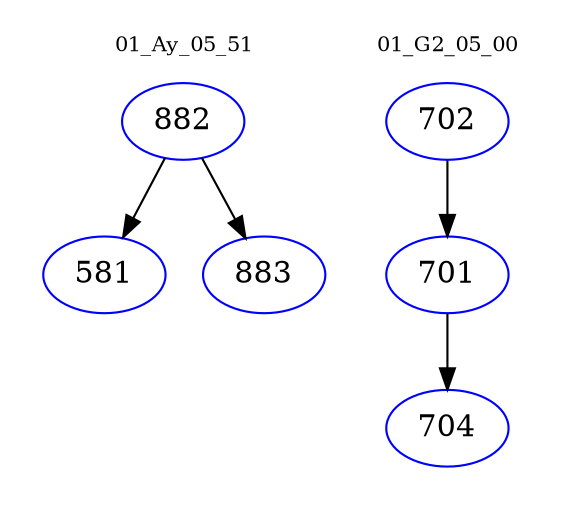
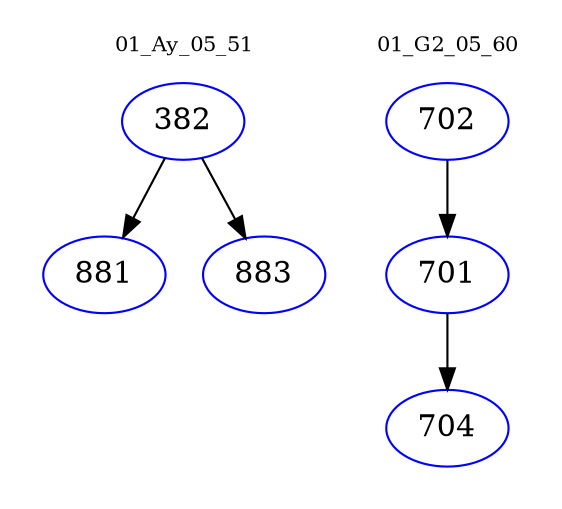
(448, 46) -> (448, 46)
(183, 121) -> (183, 121)
(104, 275) -> (104, 275)
